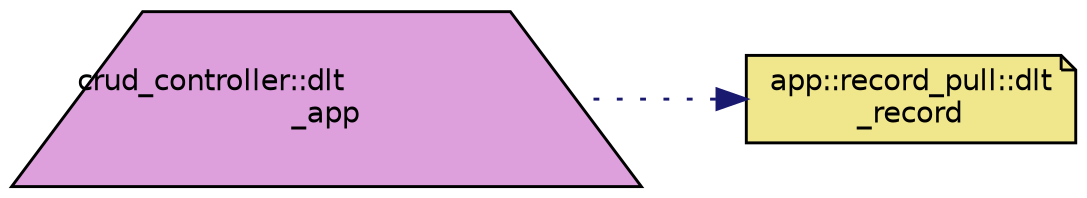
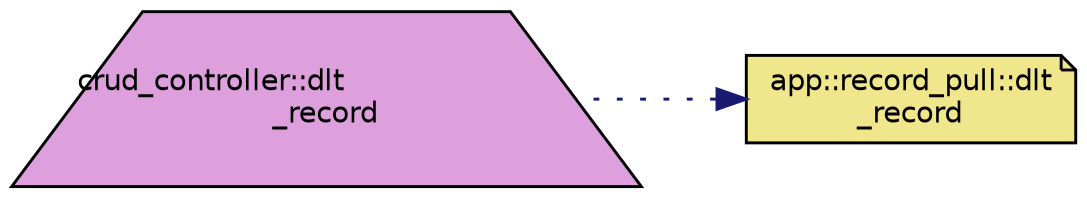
(327, 99) -> (327, 99)
